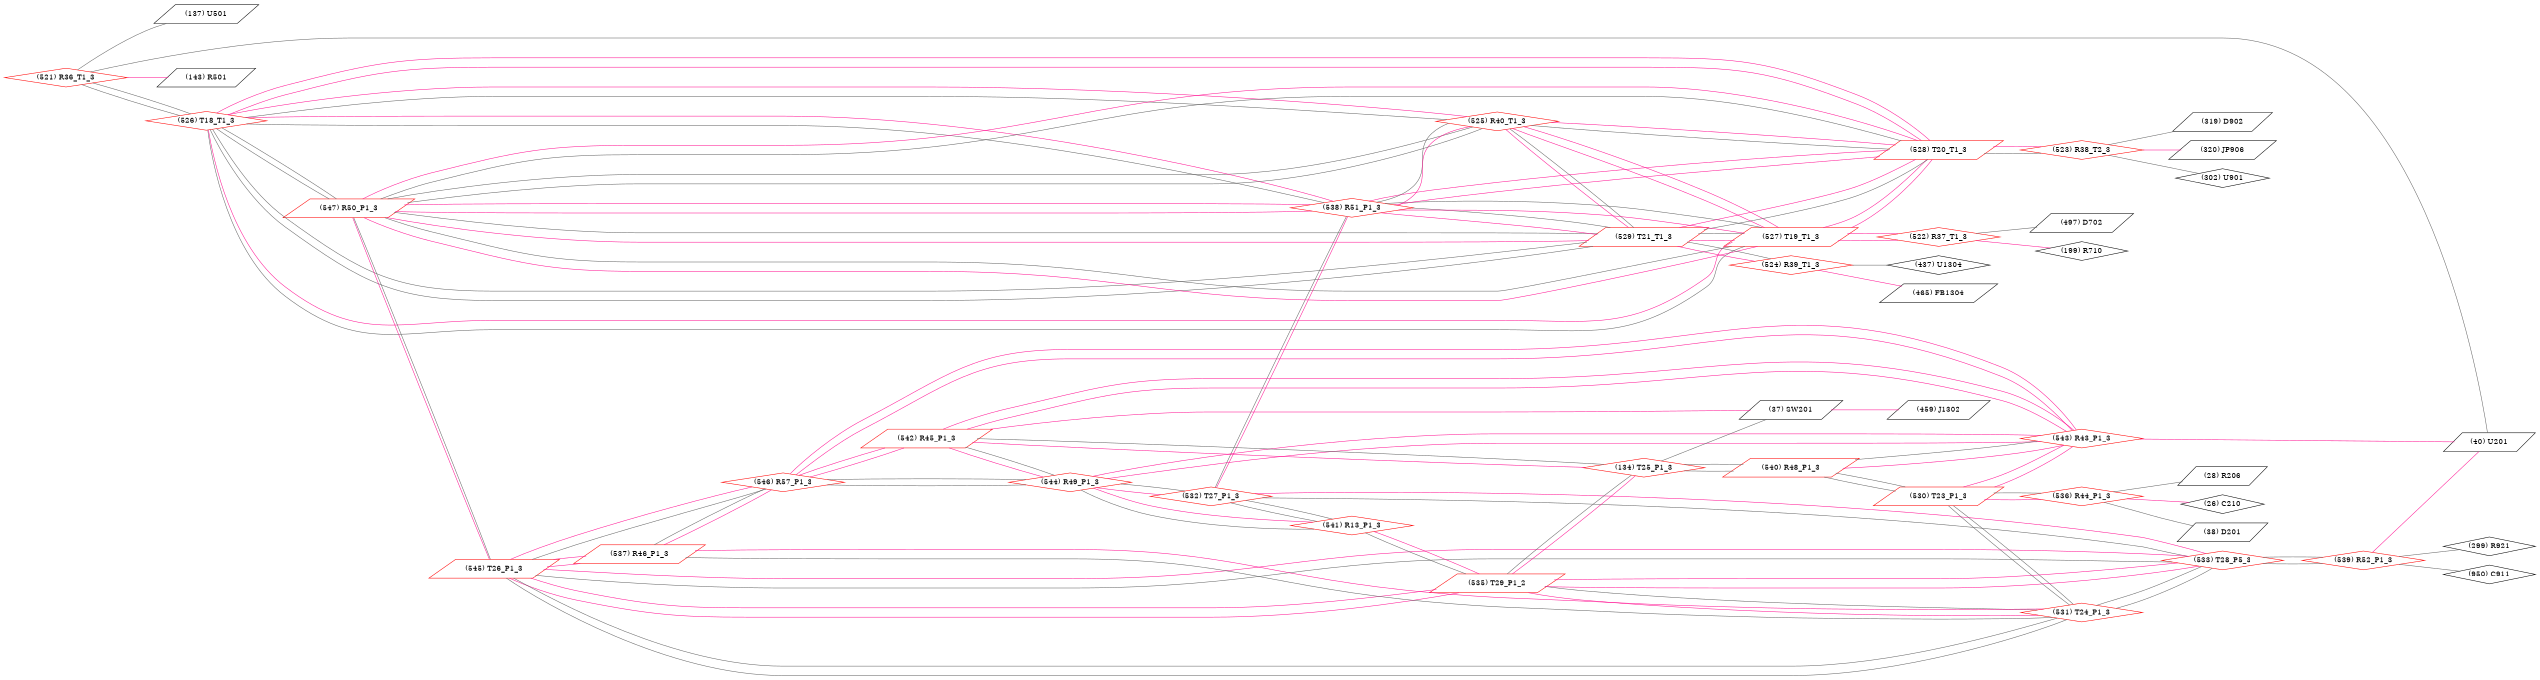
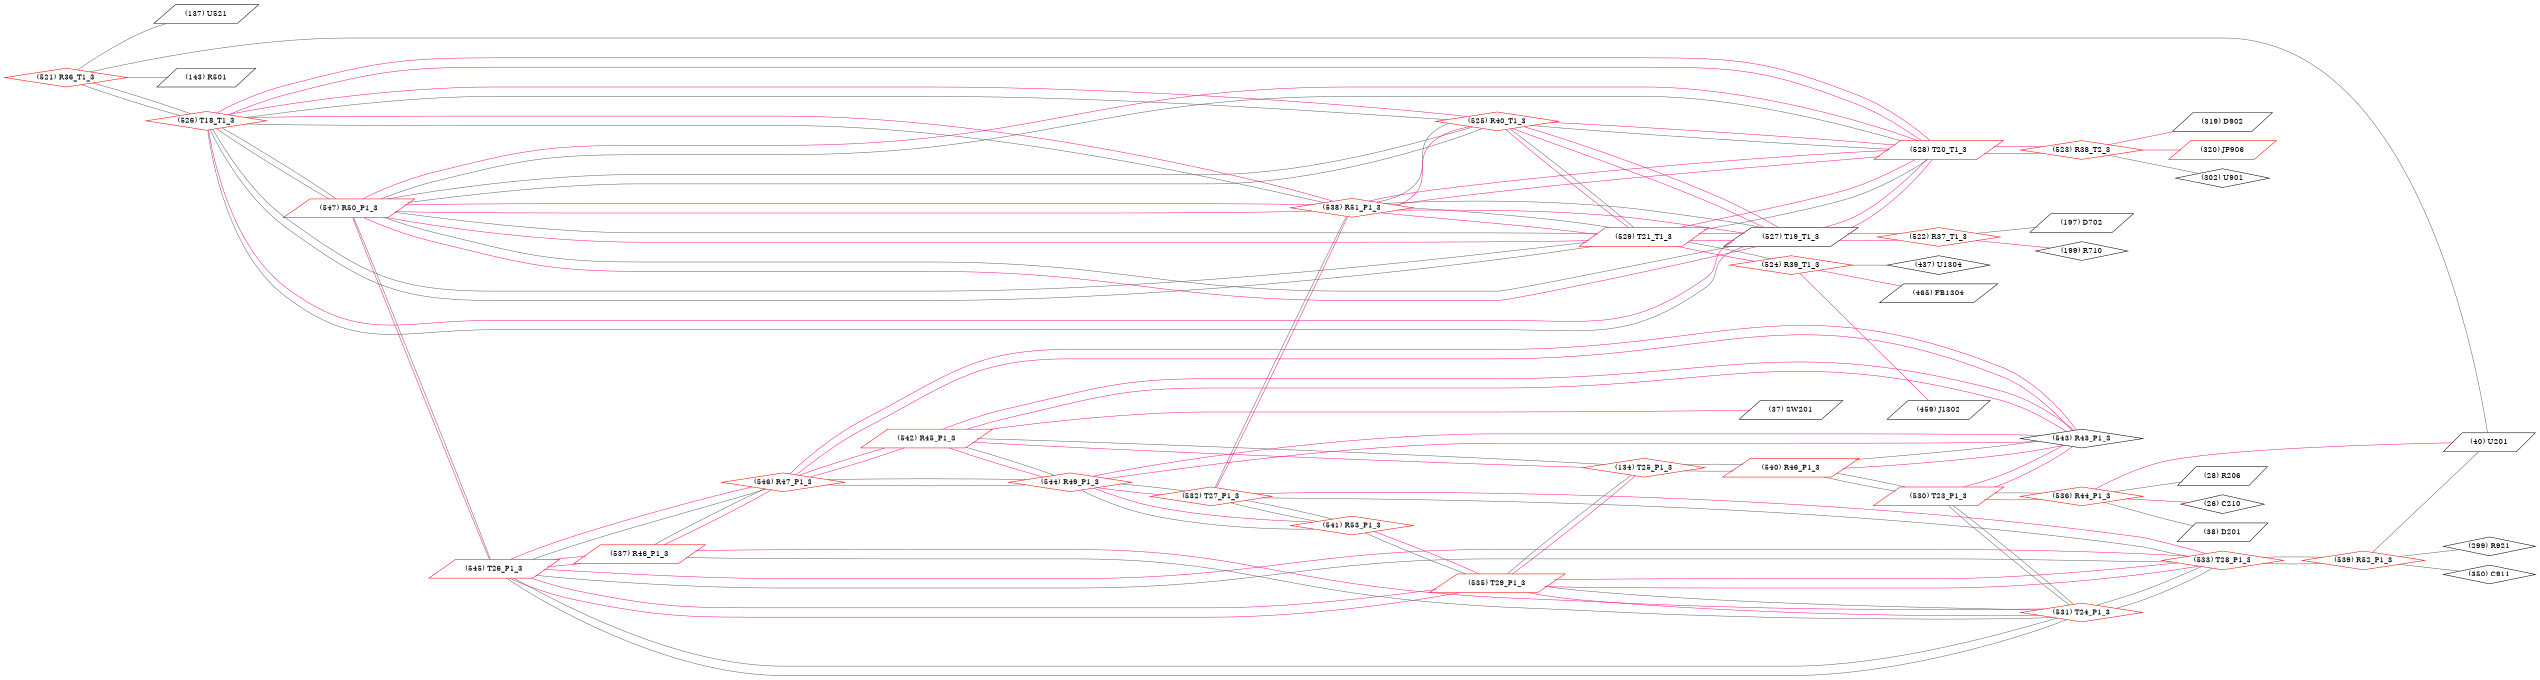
(206, 14) -> (206, 14)
(148, 78) -> (148, 78)
(2142, 138) -> (2142, 138)
(2223, 150) -> (2223, 150)
(2082, 223) -> (2082, 223)
(1791, 237) -> (1791, 237)
(1865, 410) -> (1861, 334)
(1717, 439) -> none
(2082, 439) -> (2082, 439)
(2297, 440) -> (2271, 450)
(1791, 468) -> (1791, 468)
(783, 482) -> (783, 482)
(2426, 502) -> (2426, 502)
(1352, 526) -> (1352, 526)
(2223, 560) -> (2223, 560)
(2489, 574) -> (2489, 574)
(1497, 583) -> (1497, 583)
